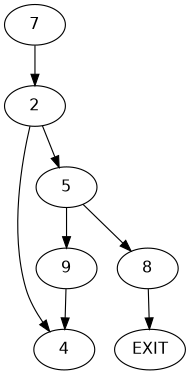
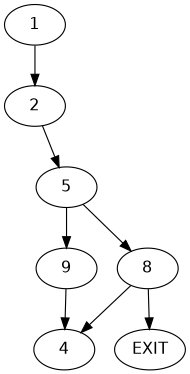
(35, 25) -> (35, 25)
(18, 226) -> (110, 305)
